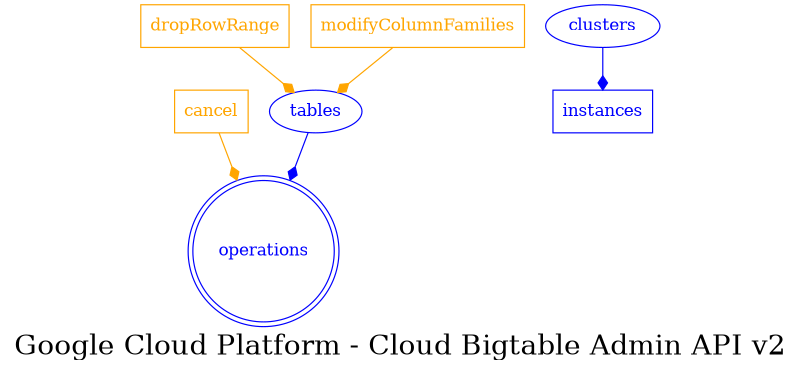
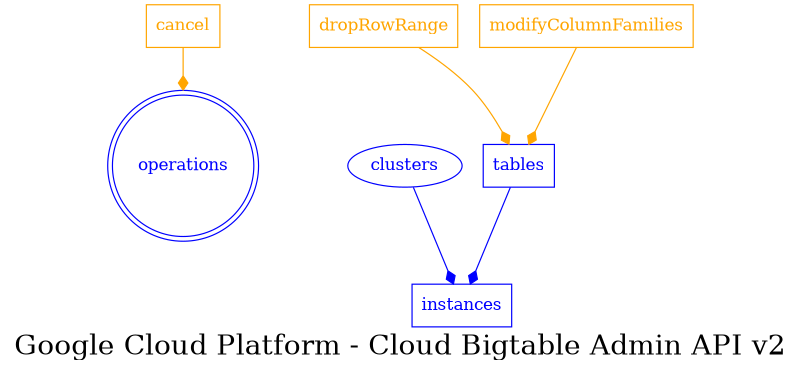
(316, 111) -> (519, 166)
(302, 150) -> (493, 229)
